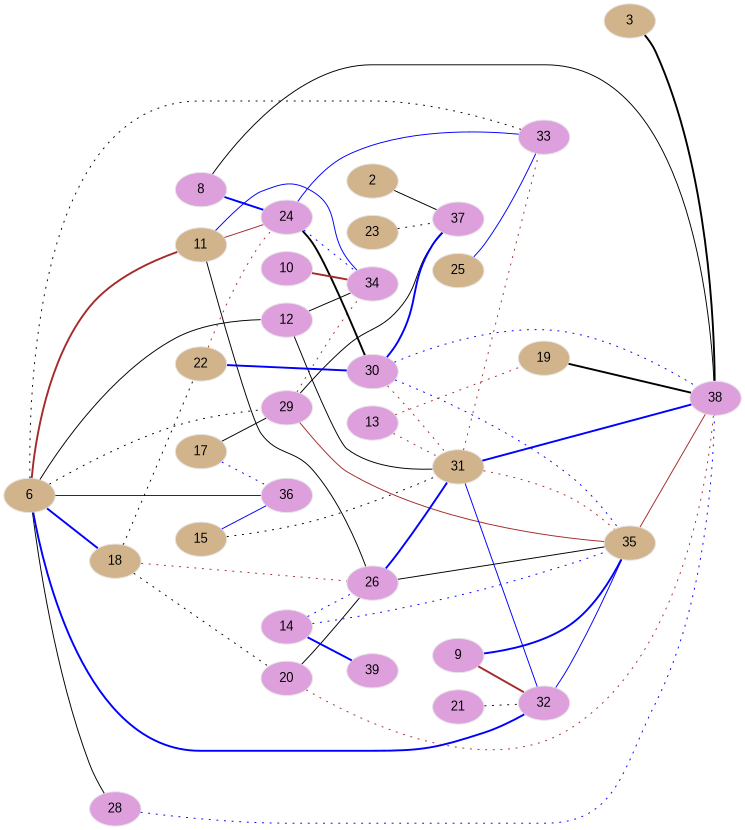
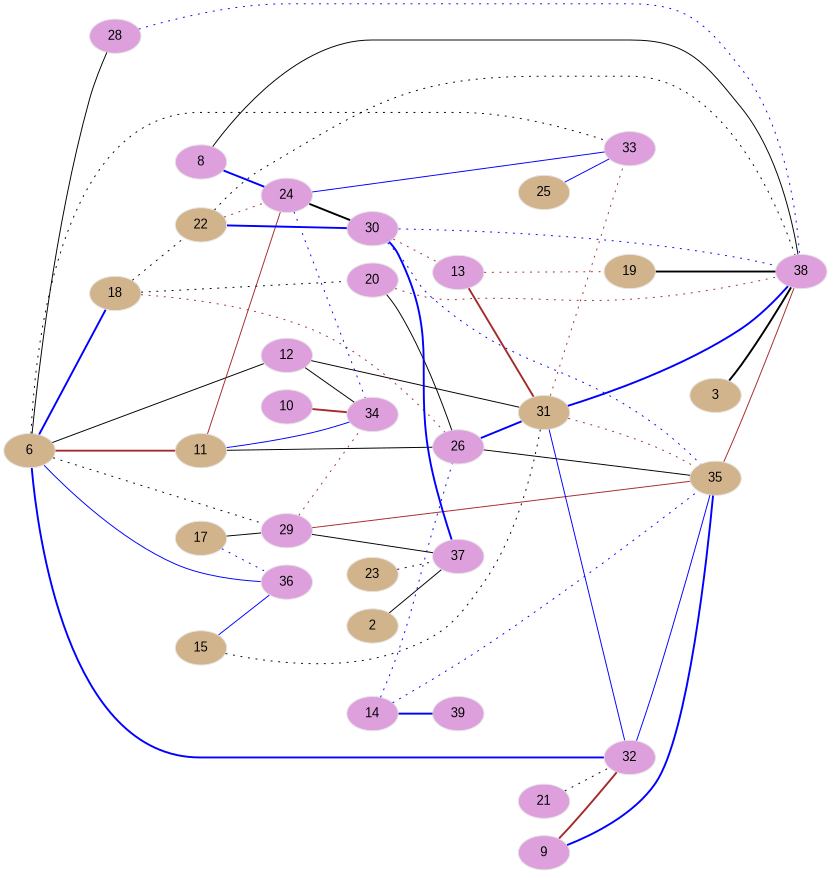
none -> (533, 76)
(417, 418) -> (415, 251)
(415, 445) -> (498, 337)
